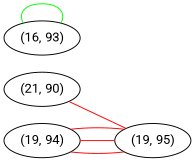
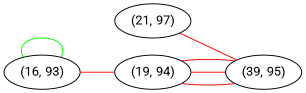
none -> (97, 72)
(42, 89) -> (153, 21)
(153, 141) -> (264, 72)
